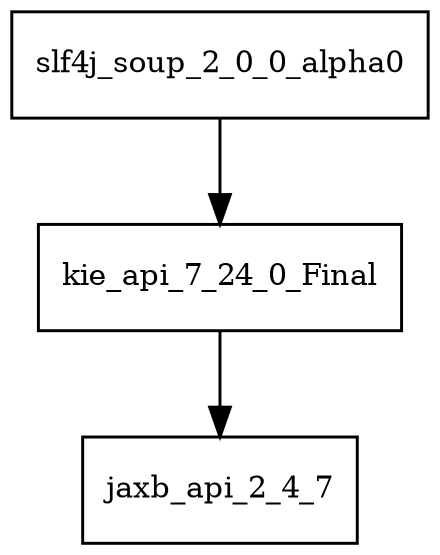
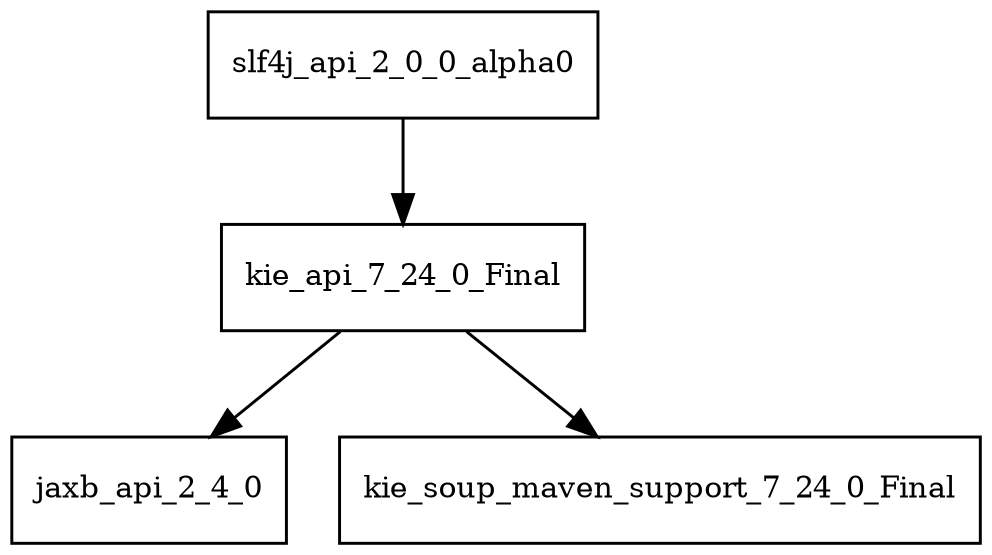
(220, 65) -> (403, 65)
(220, 490) -> (149, 490)
none -> (660, 490)
